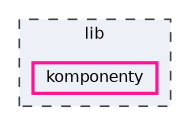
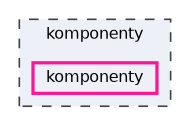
(95, 35) -> (95, 35)
